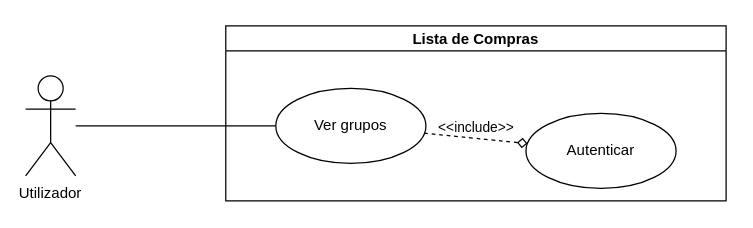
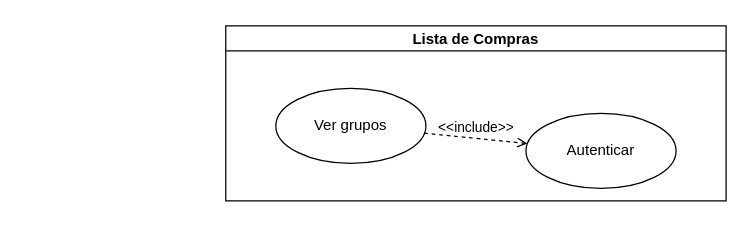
(51, 126) -> none
(176, 126) -> none
(516, 142) -> (520, 143)
